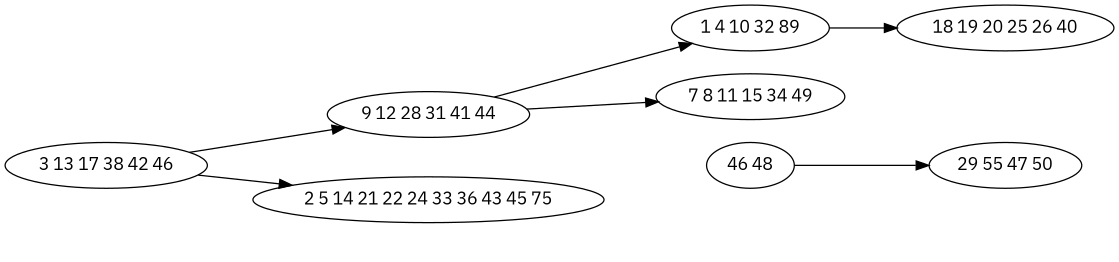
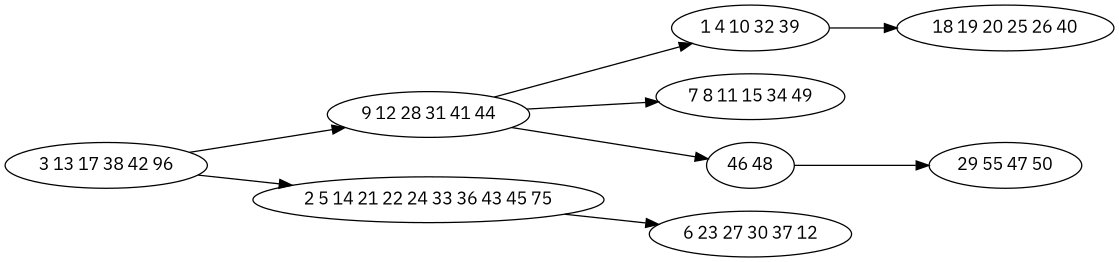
(750, 28) -> (750, 28)
none -> (603, 142)
(106, 165) -> (106, 165)
none -> (750, 234)
